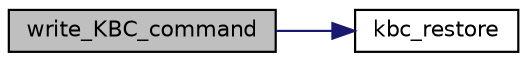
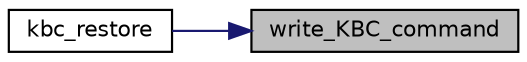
(304, 31) -> (201, 31)
